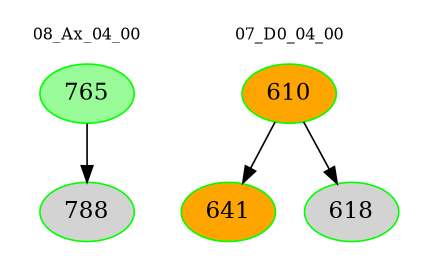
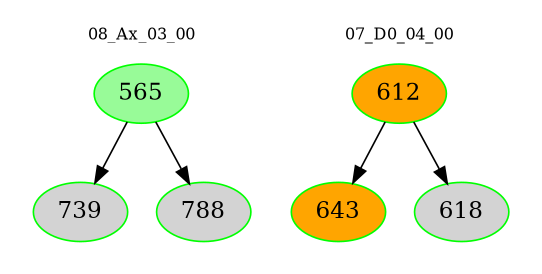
(87, 35) -> (142, 35)
(87, 94) -> (141, 94)
(289, 94) -> (399, 94)
none -> (81, 212)
(228, 212) -> (338, 212)
